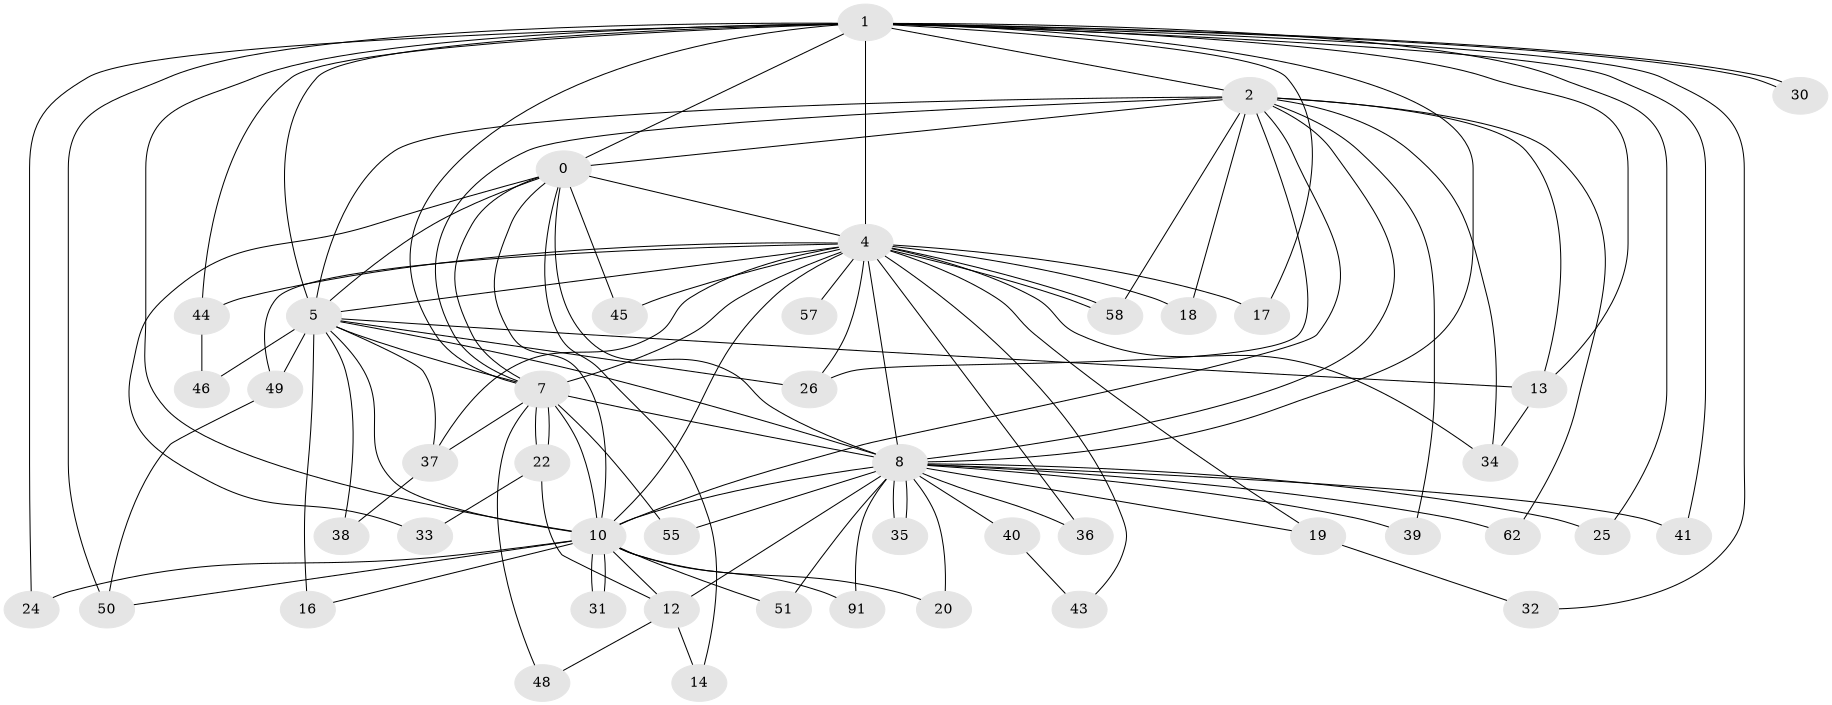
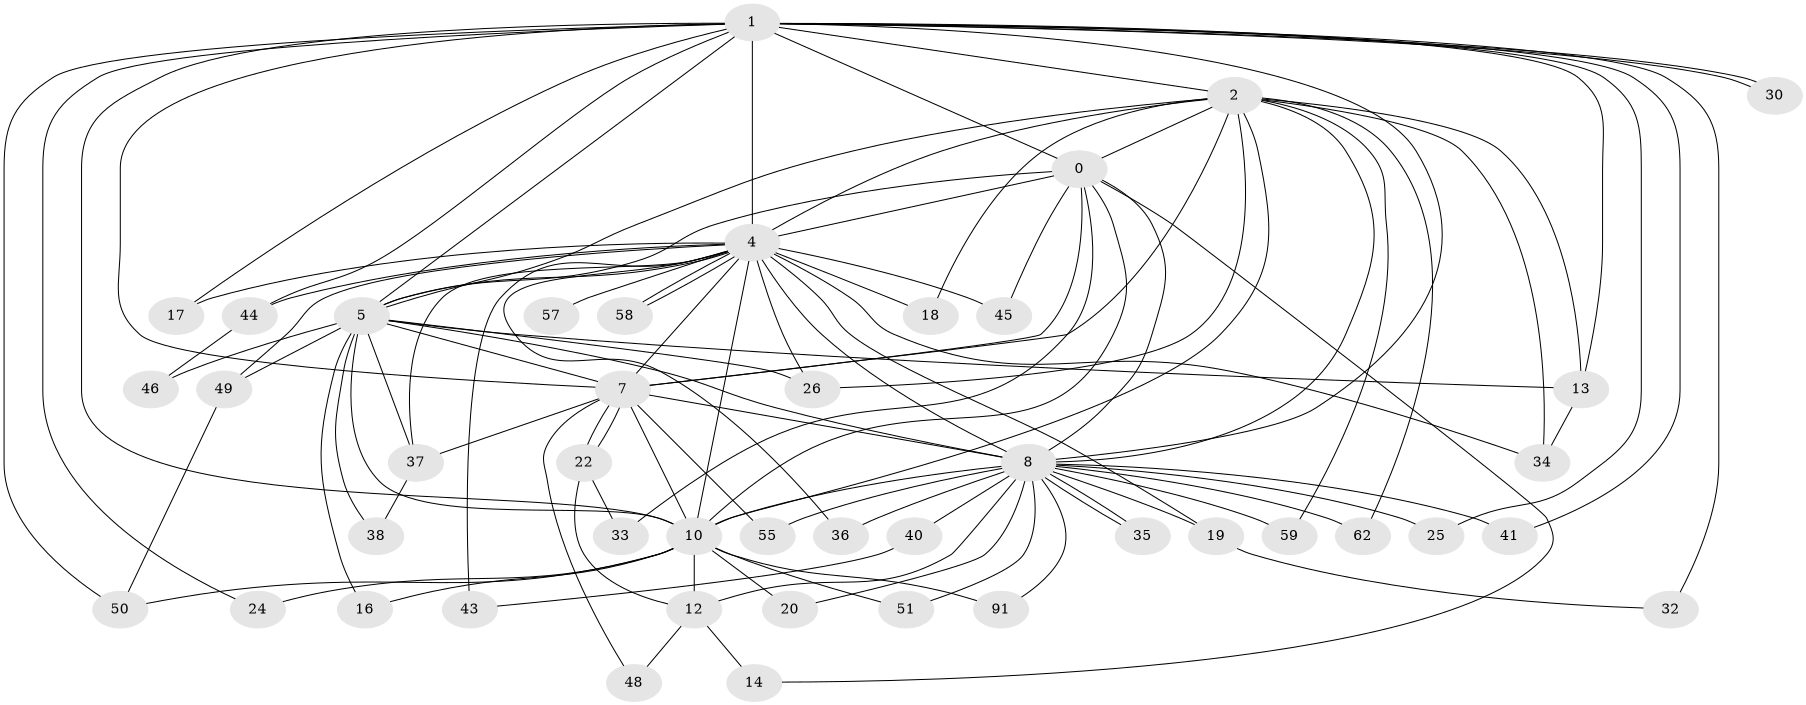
(1183, 206) -> (982, 139)
(1413, 536) -> (1290, 536)
(598, 610) -> none
